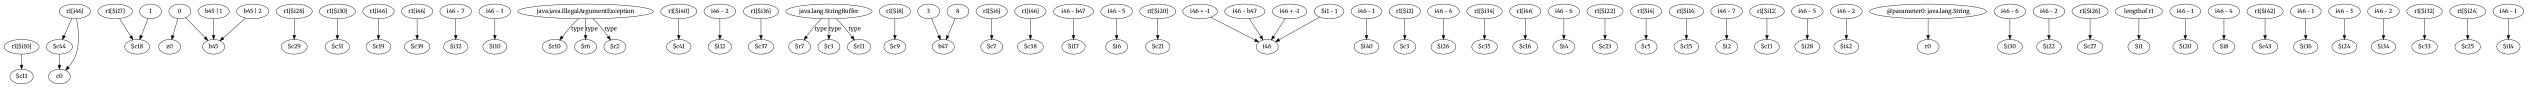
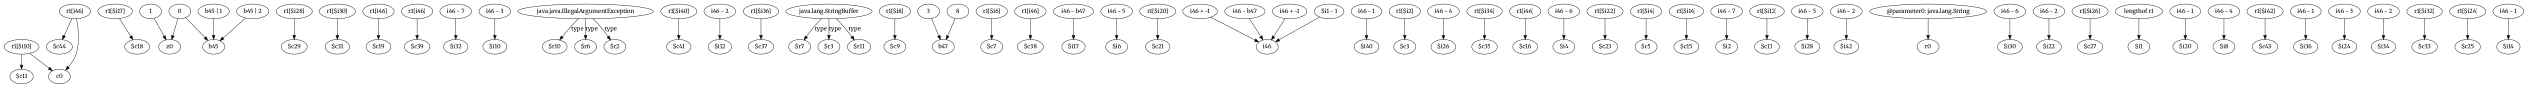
(145, 27) -> (159, 27)
(59, 60) -> (39, 61)
